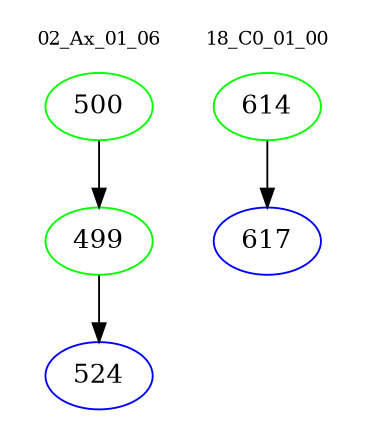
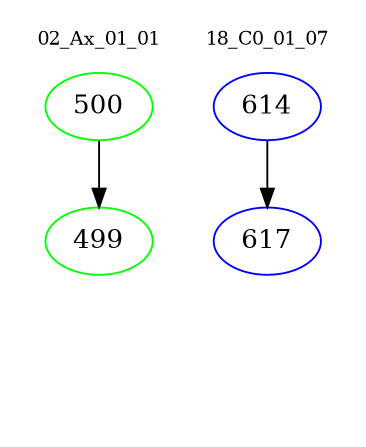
(99, 40) -> (99, 40)
(267, 40) -> (267, 40)
(267, 107) -> (267, 107)
(99, 376) -> none
